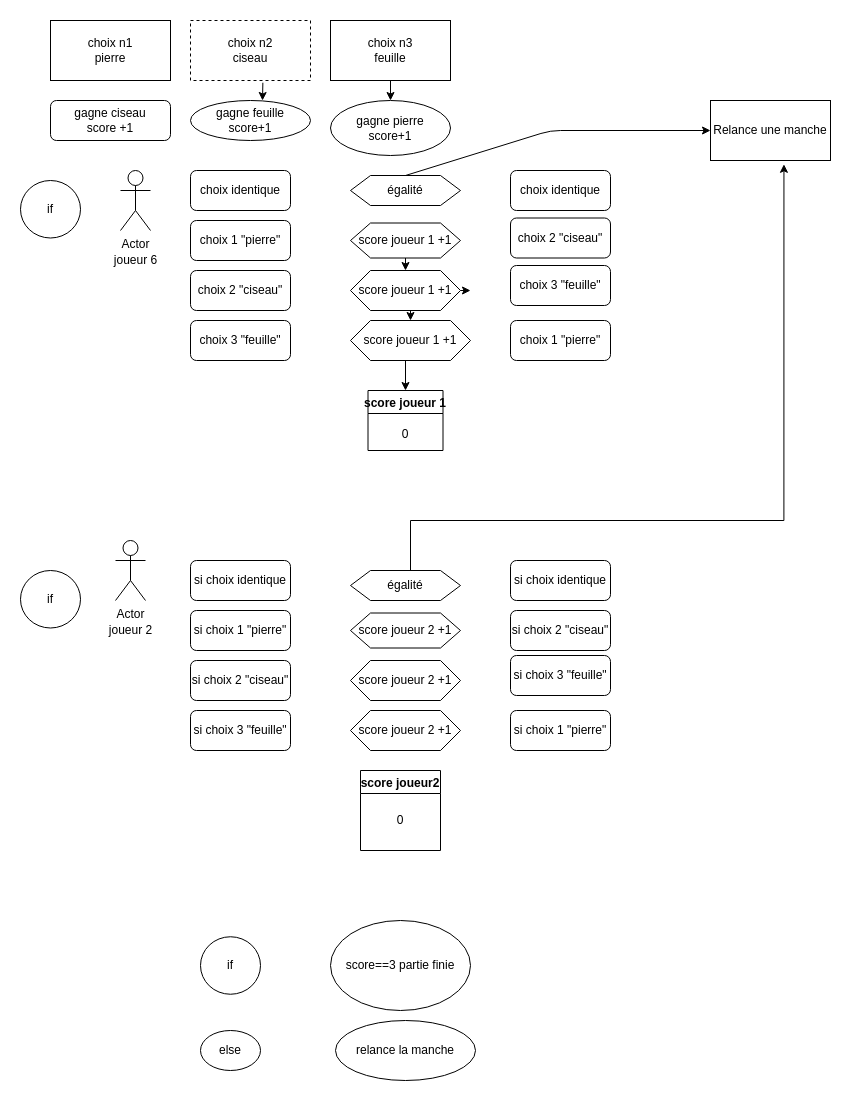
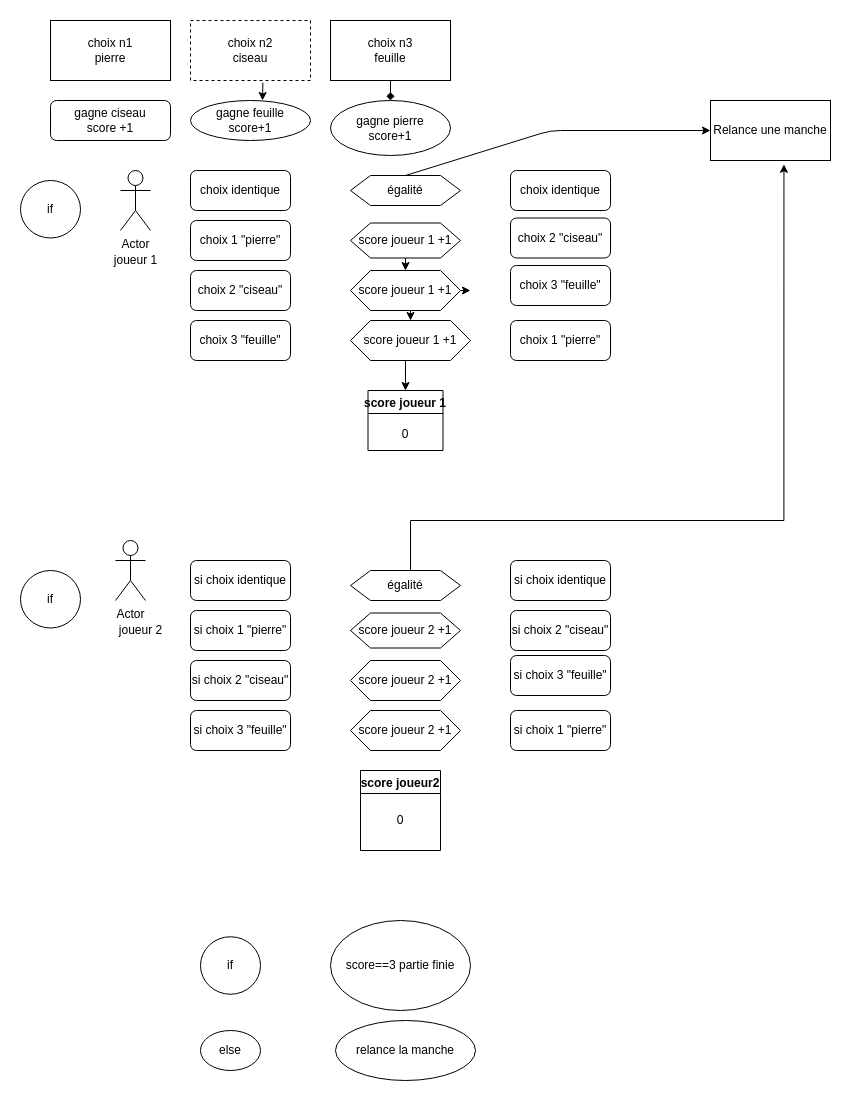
(391, 92) -> (391, 92)
(136, 261) -> (136, 261)
(131, 631) -> (141, 631)
